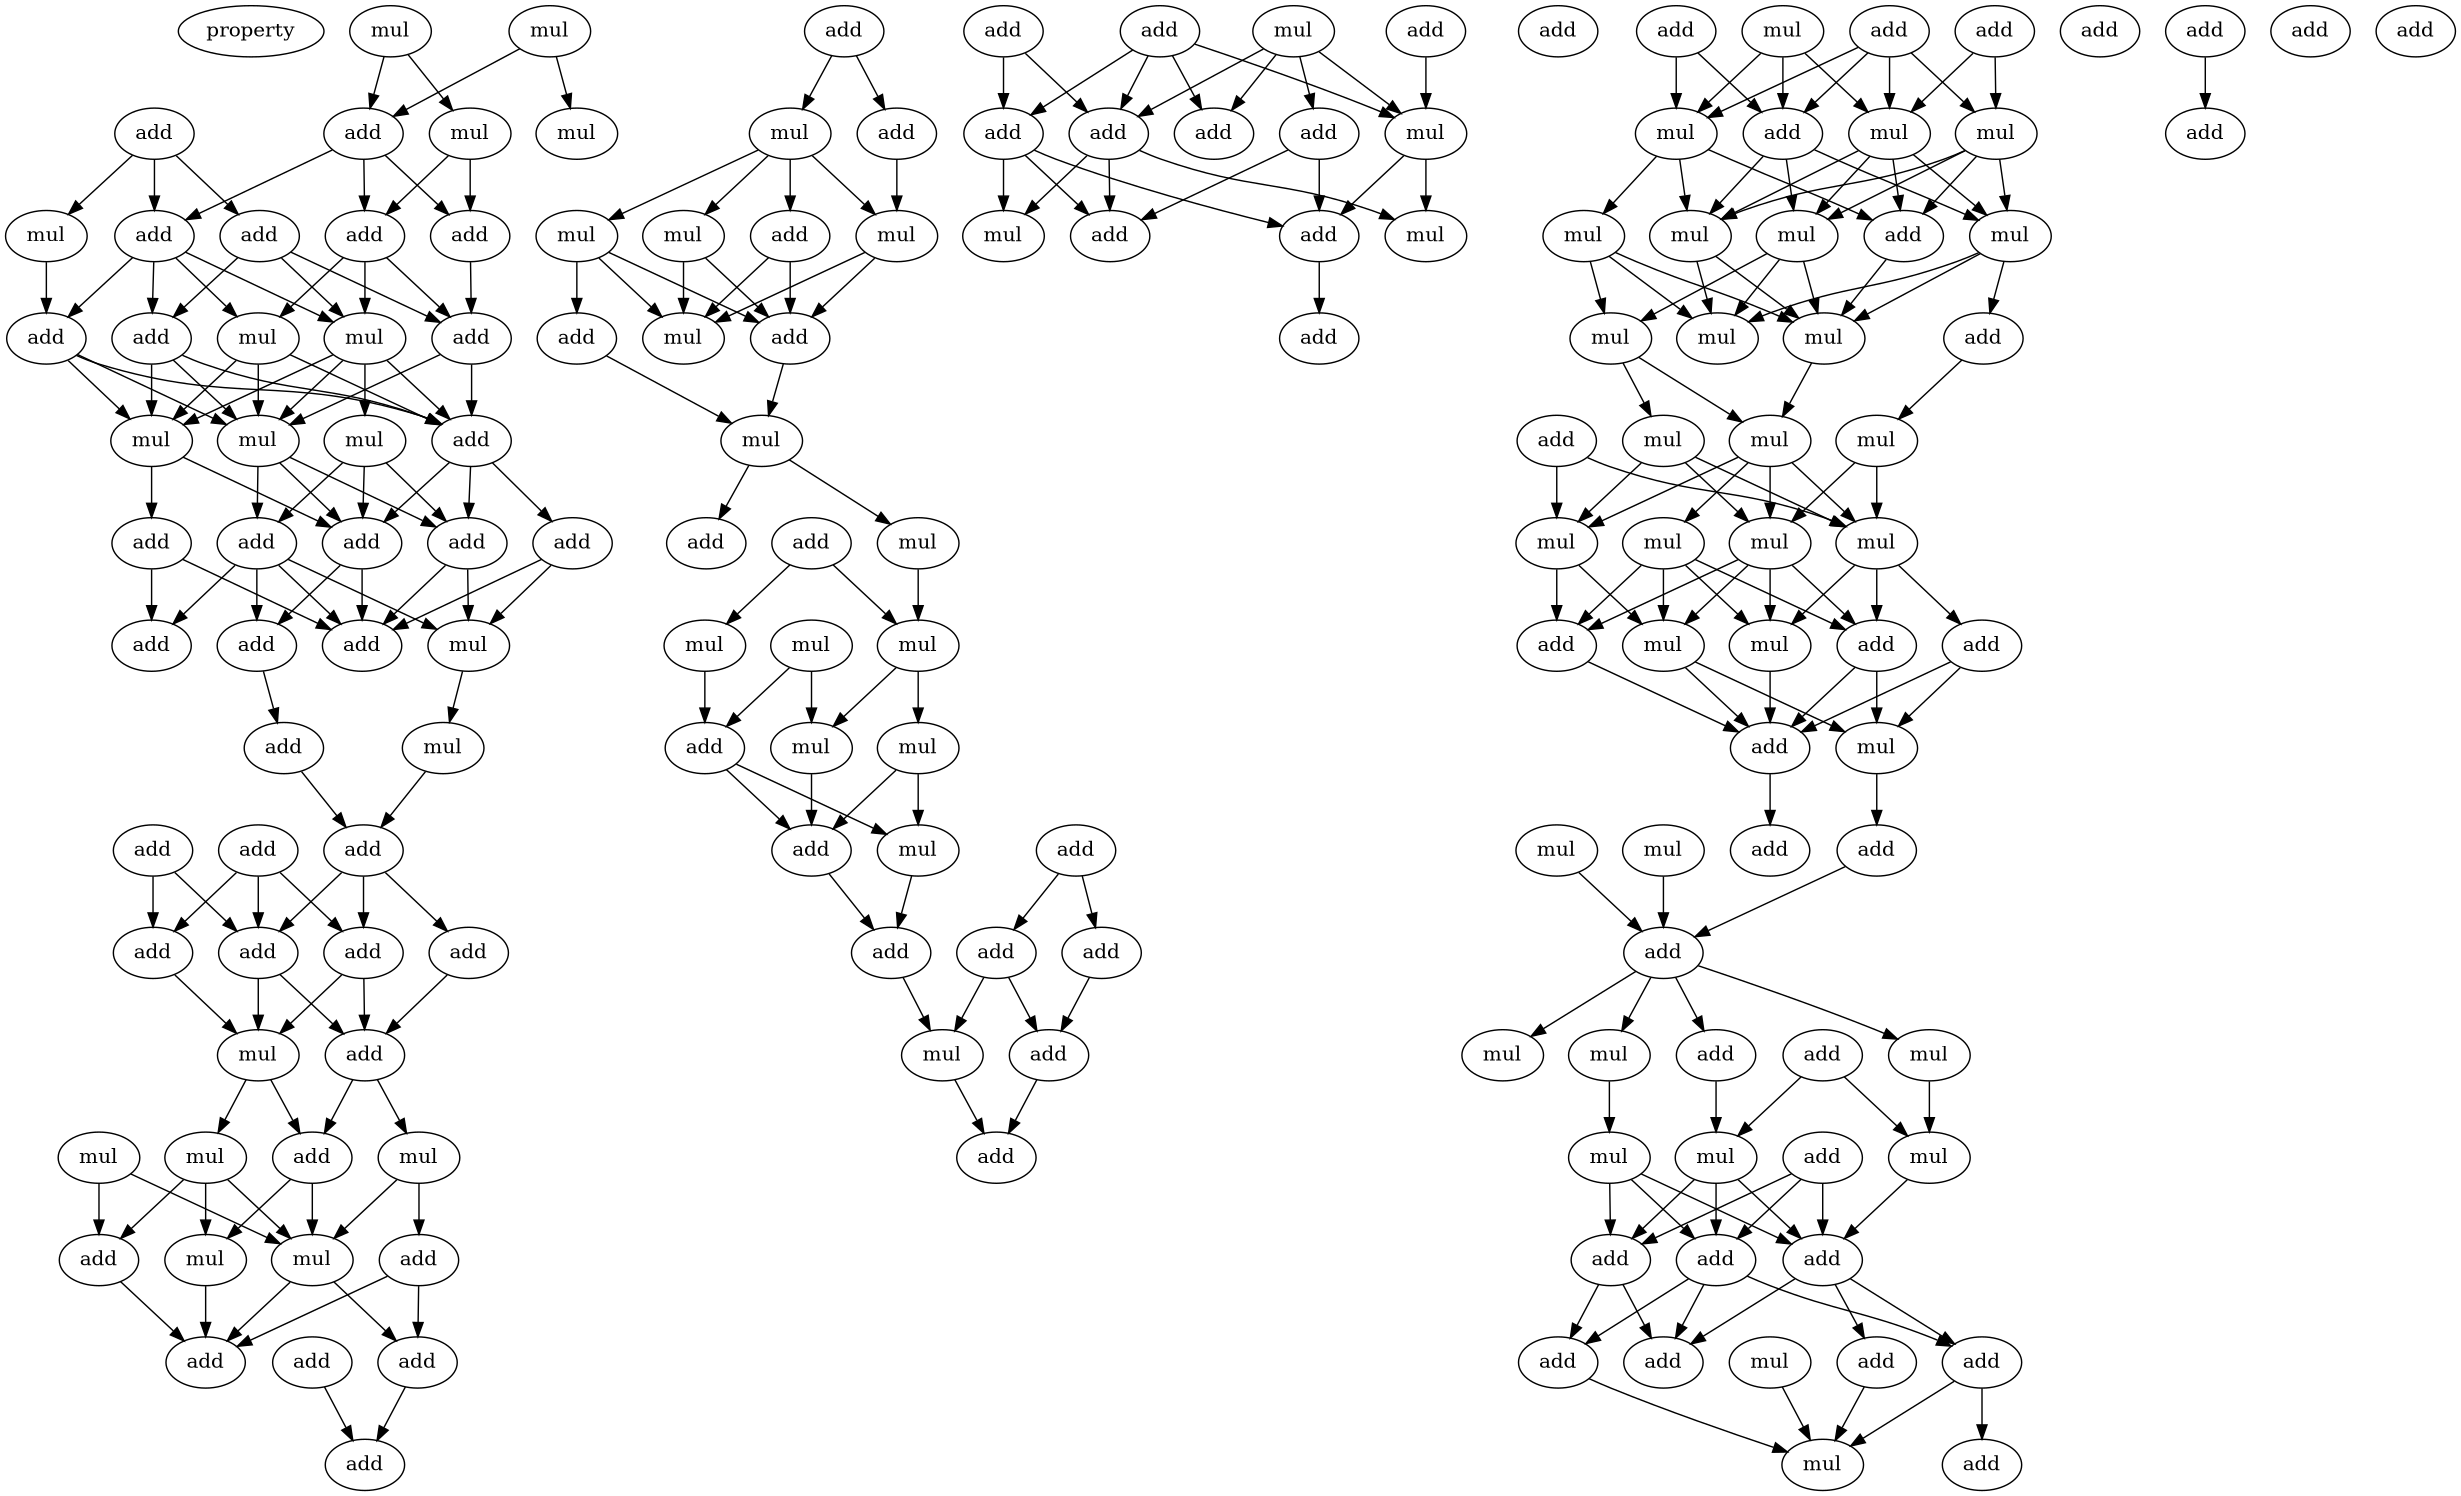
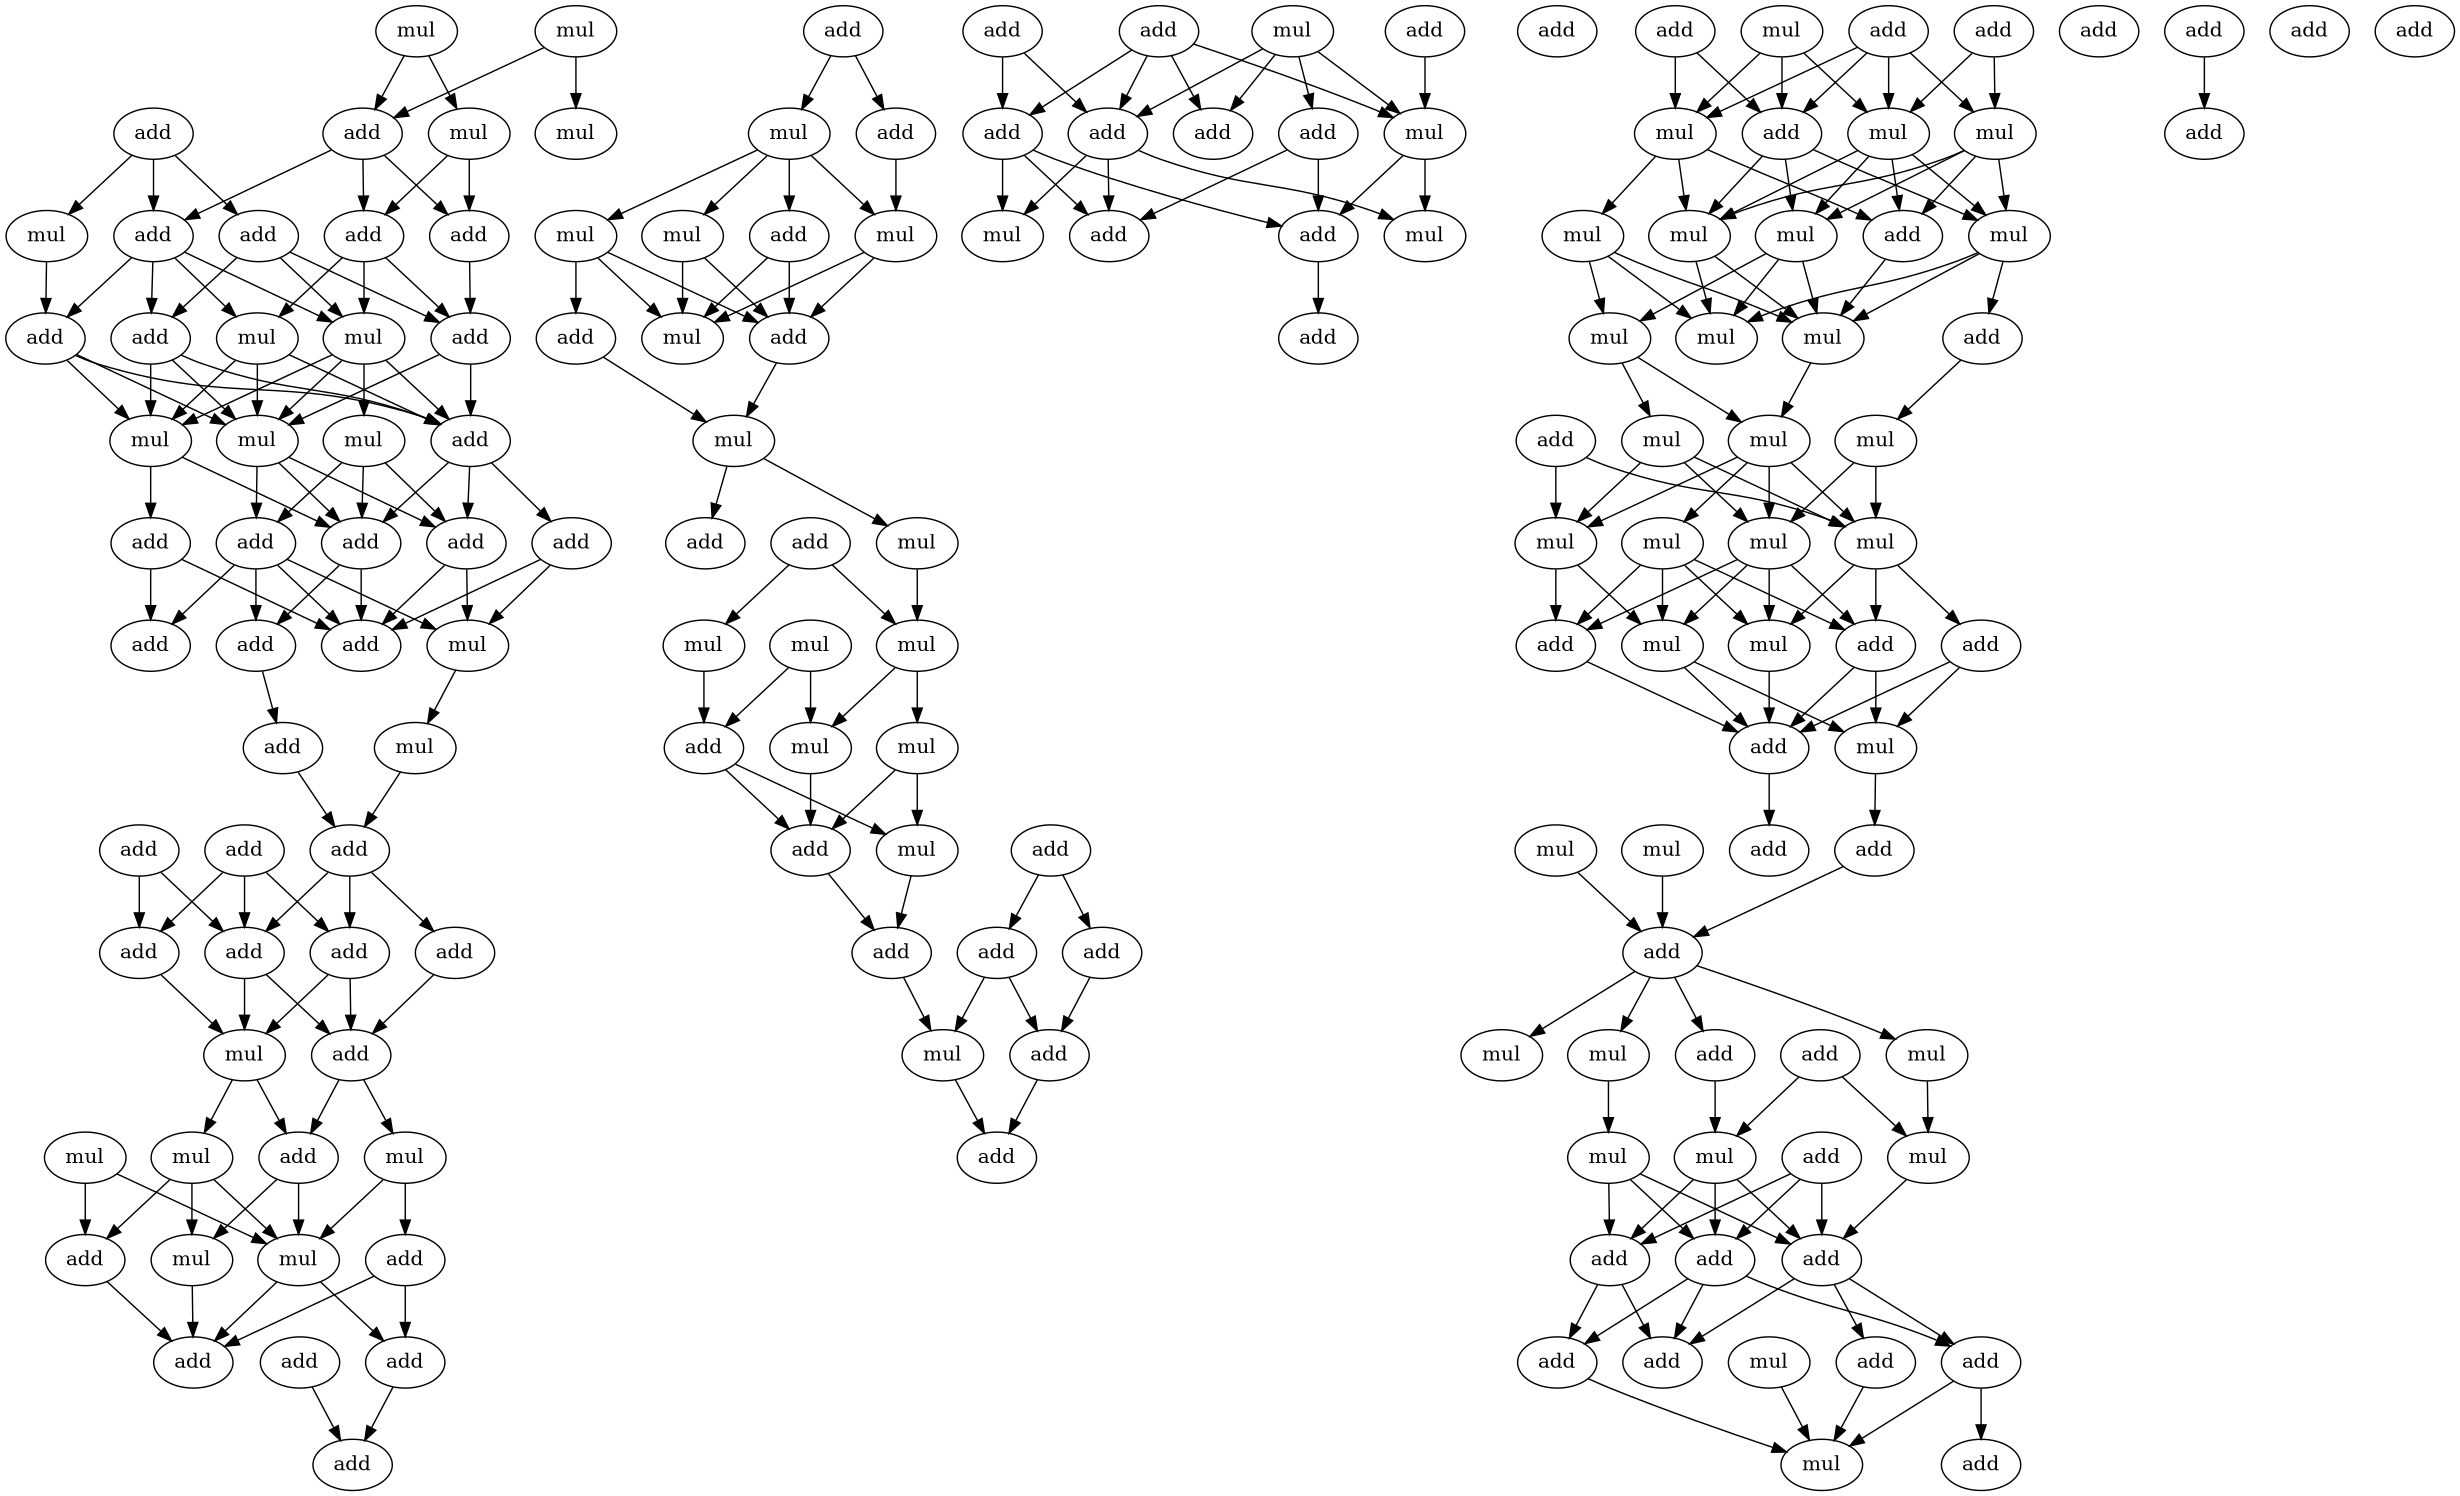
(251, 31) -> none
